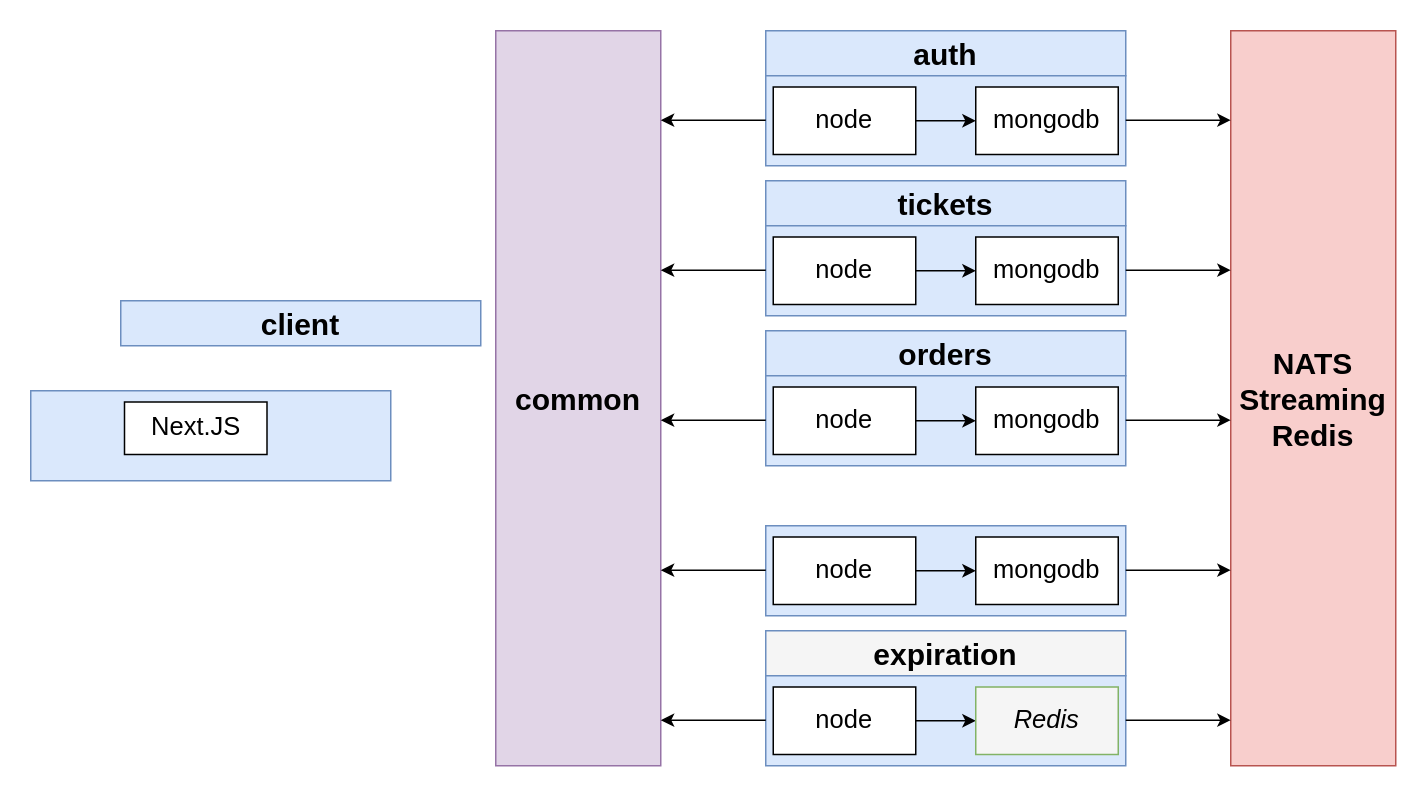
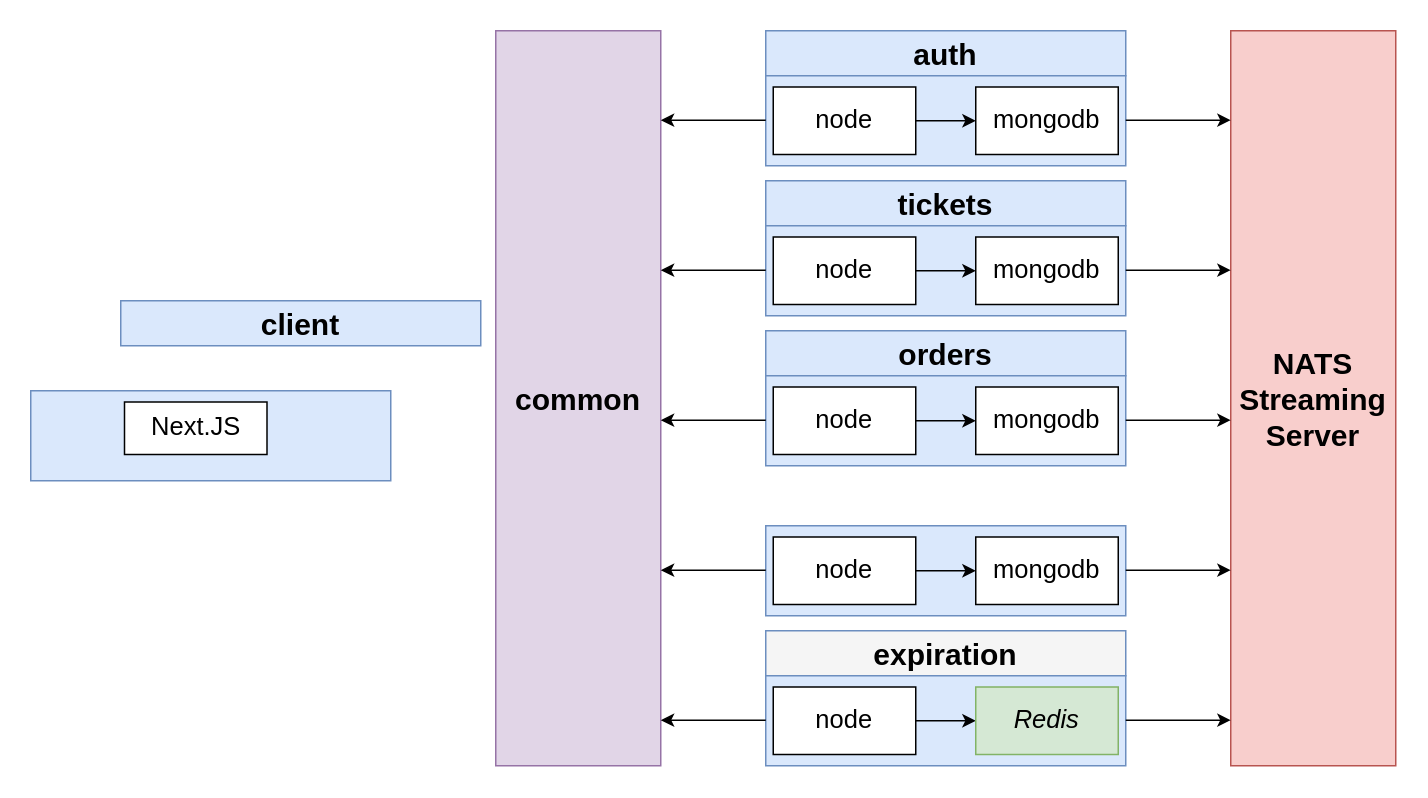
(1313, 398) -> (1313, 398)
(1047, 721) -> (1047, 721)
